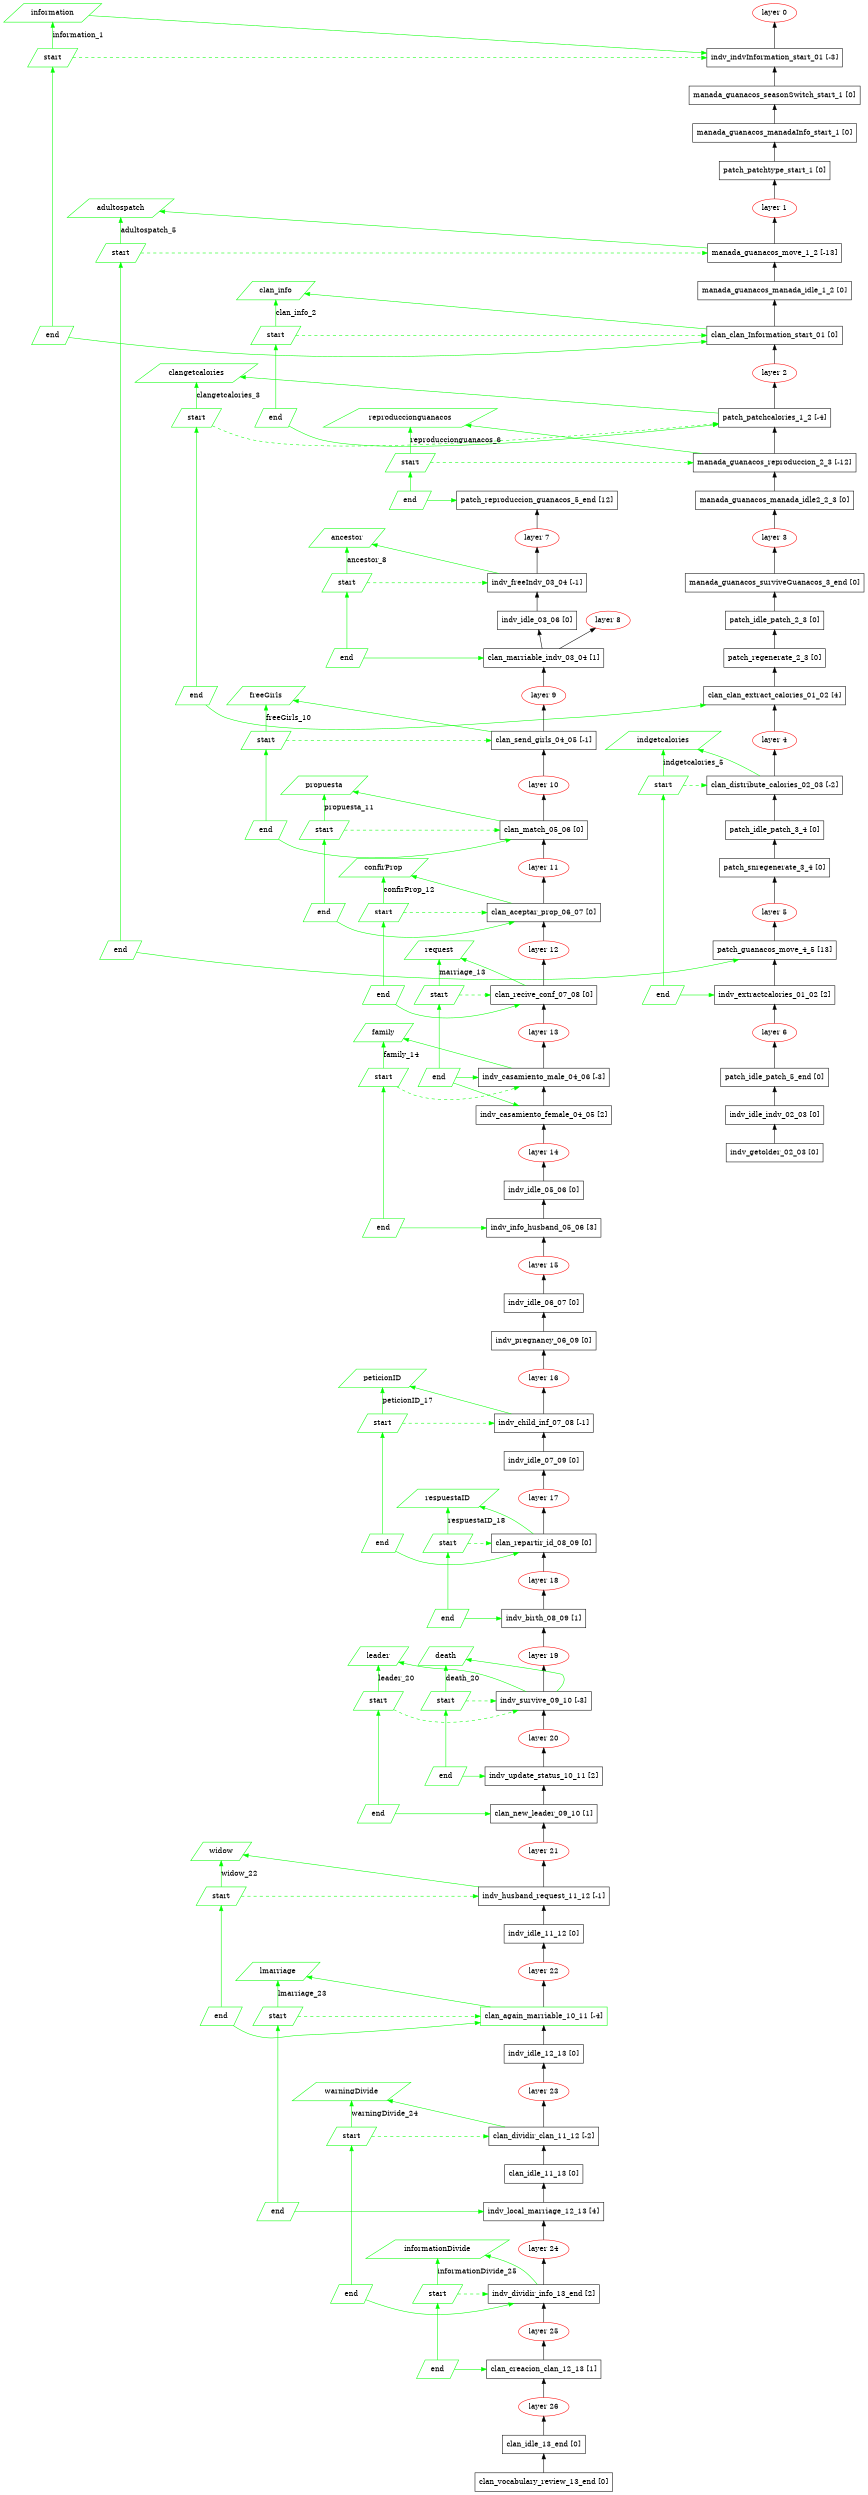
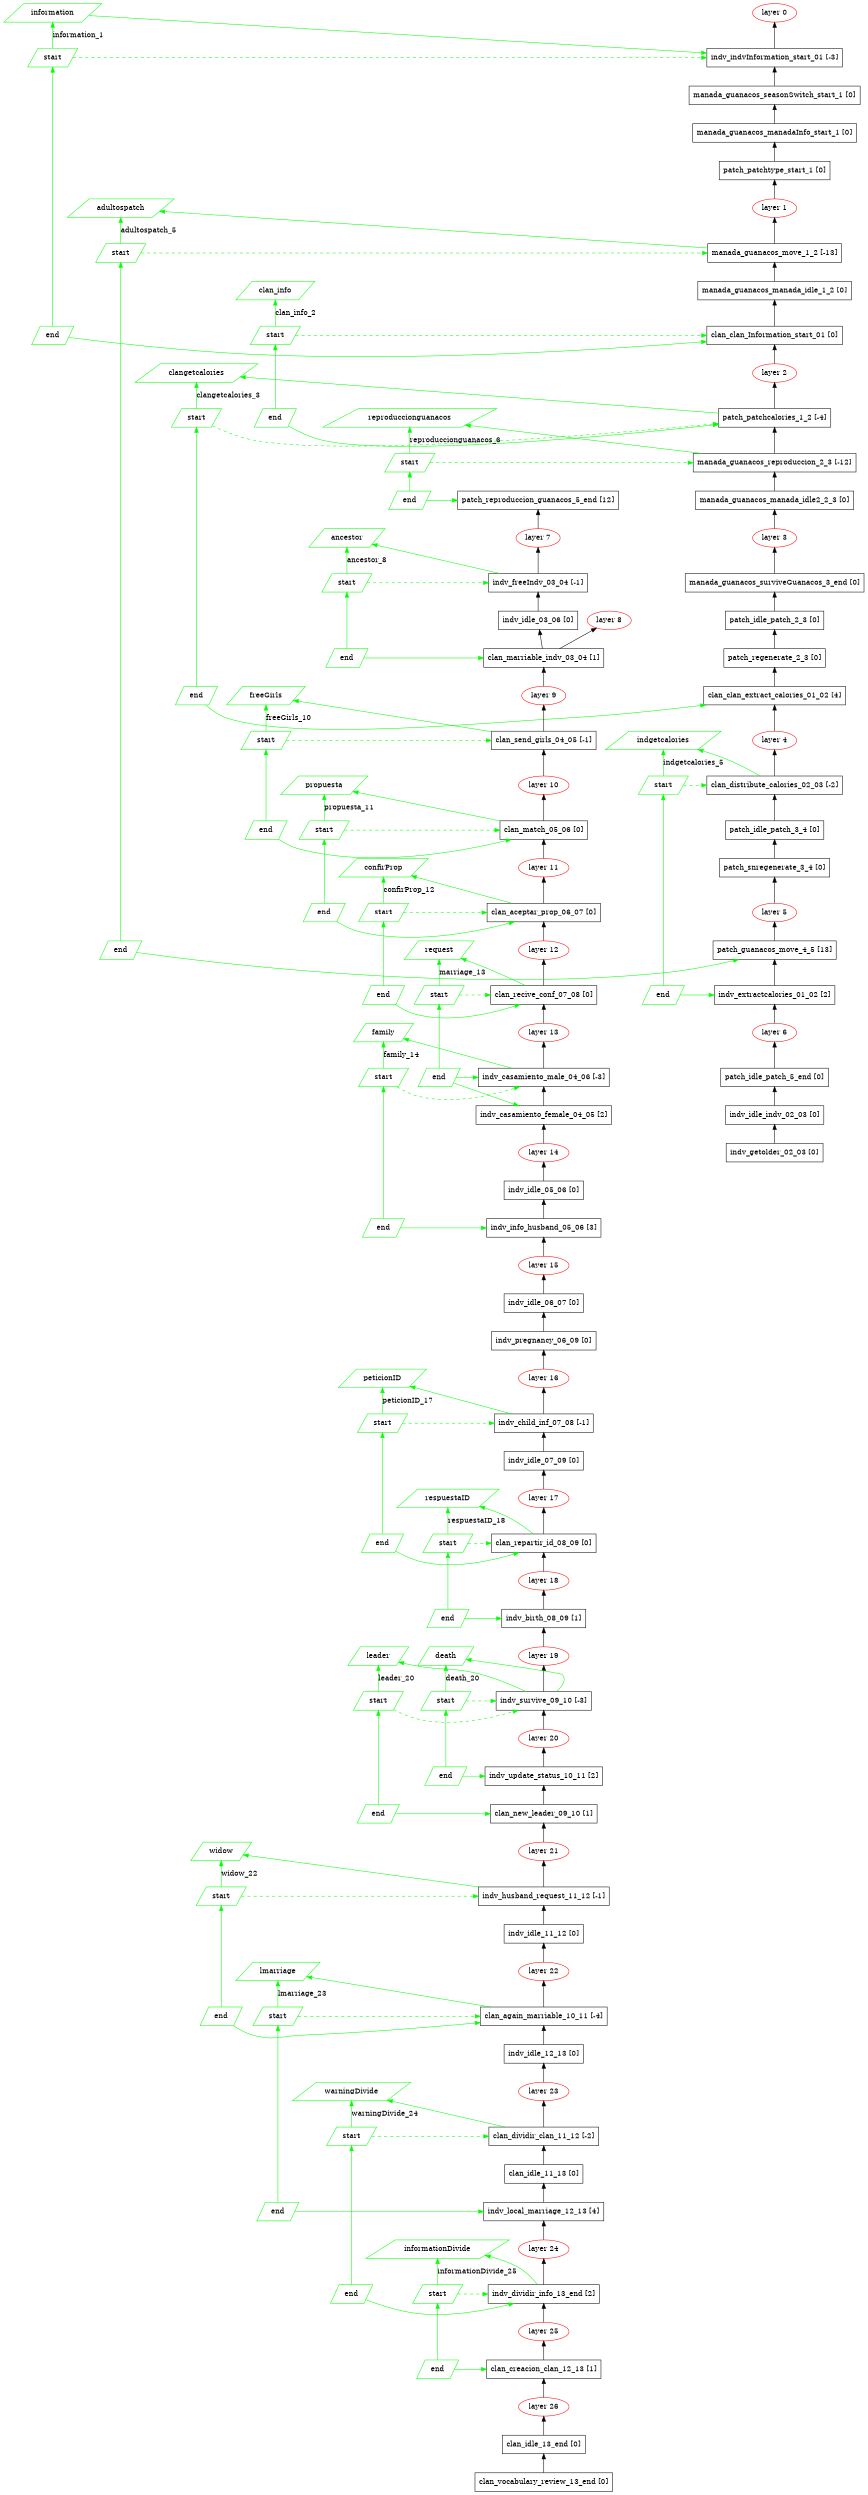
(508, 312) -> none
(544, 2016) -> (544, 2016)
